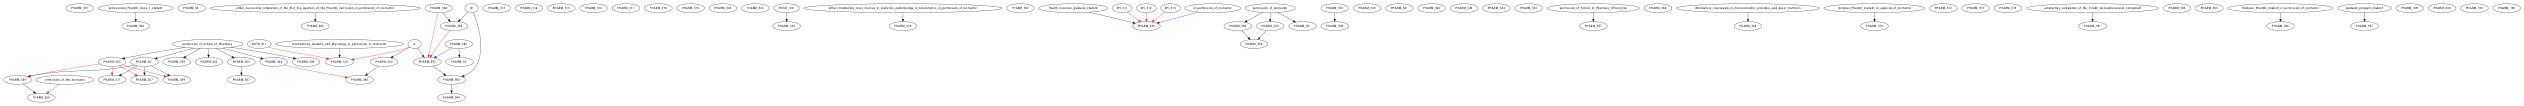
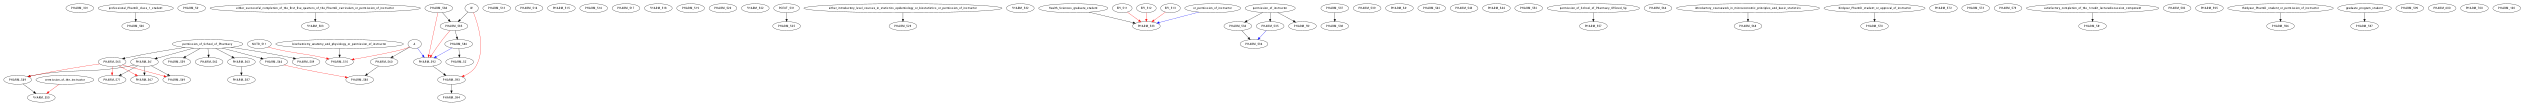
none -> (456, 34)
(481, 47) -> (481, 47)
